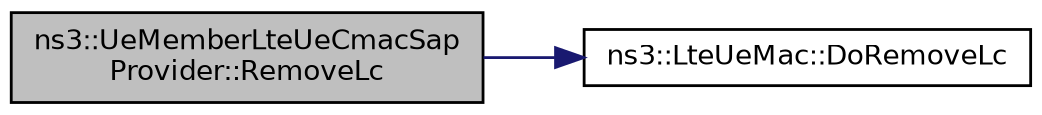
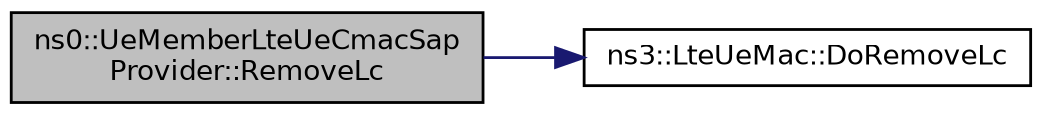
(247, 58) -> (247, 58)
